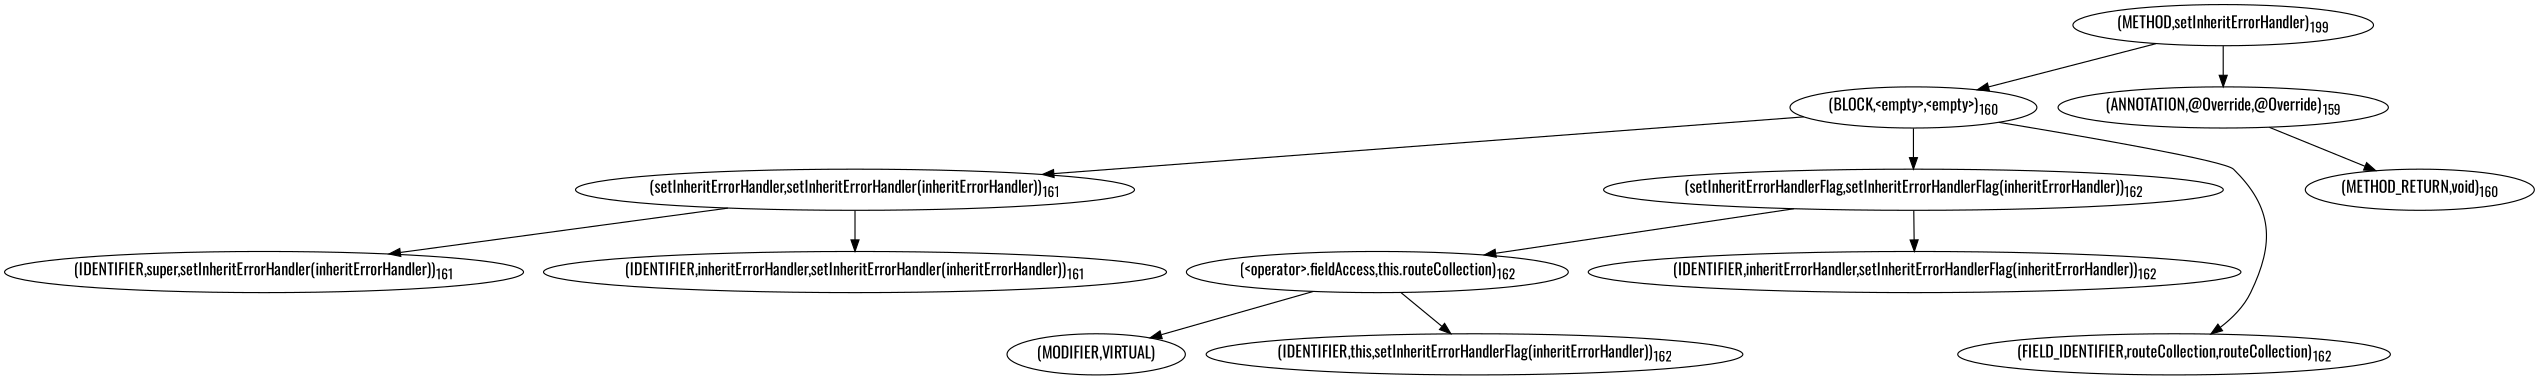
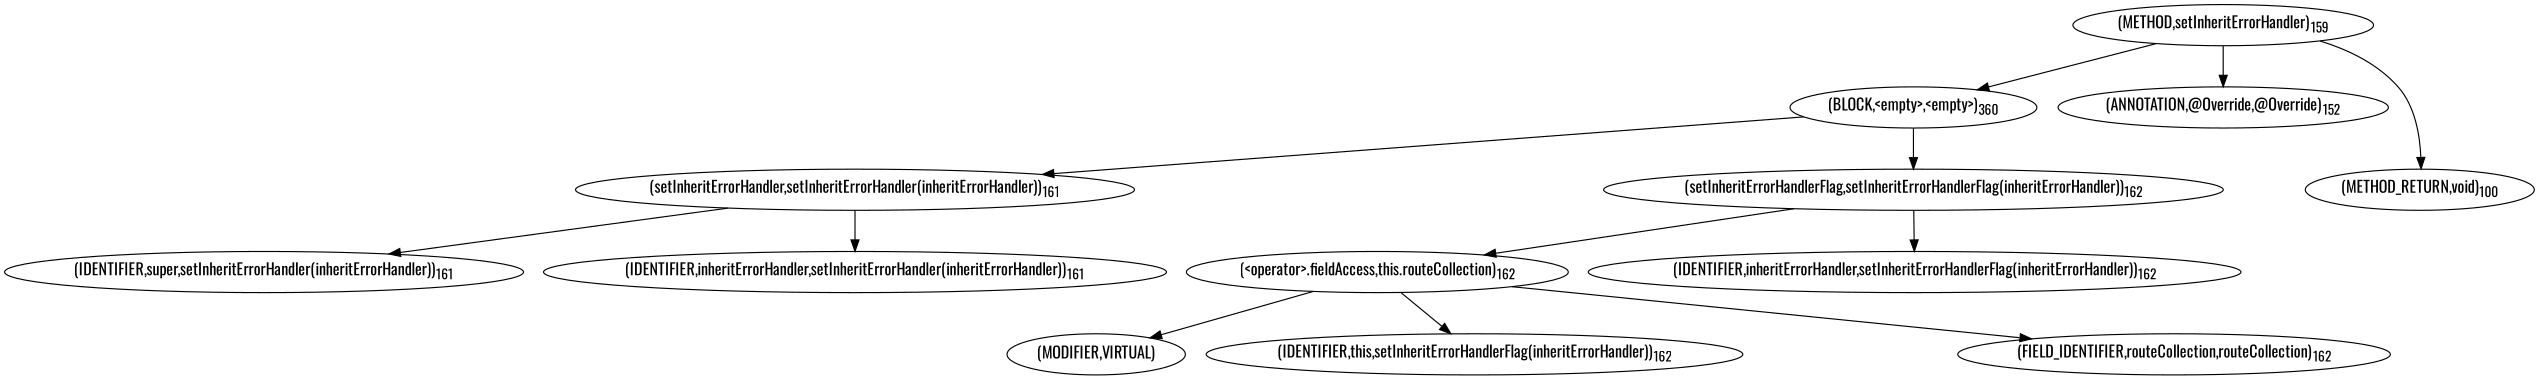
(2320, 23) -> (2320, 23)
(1989, 106) -> (1989, 106)
(2332, 106) -> (2332, 106)
(2317, 147) -> (2393, 81)
(2206, 161) -> (1766, 312)
(2489, 188) -> (2489, 188)
